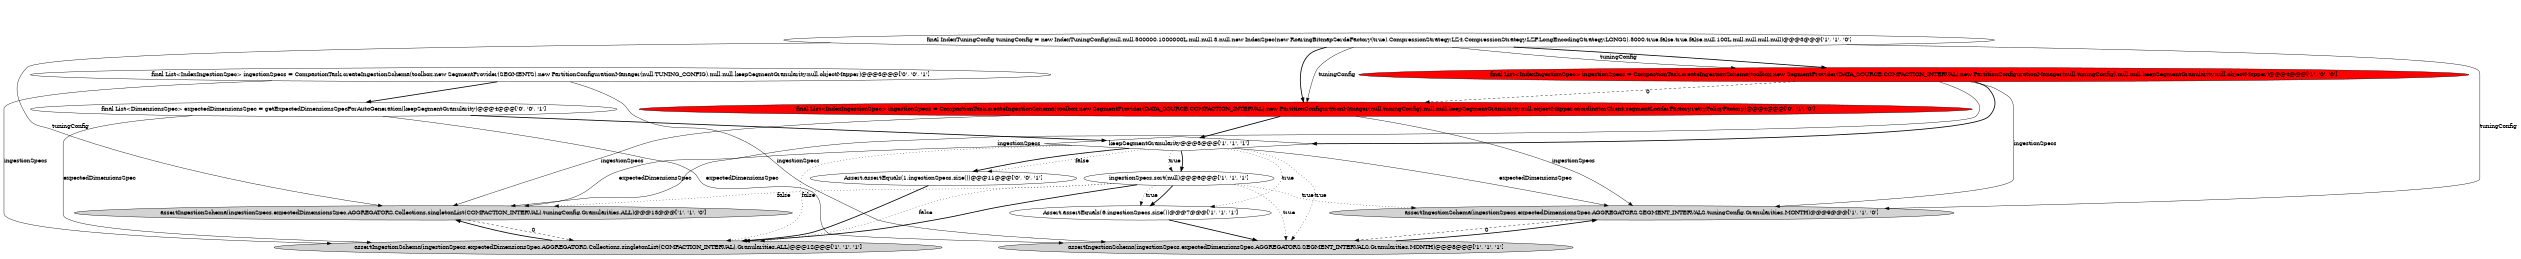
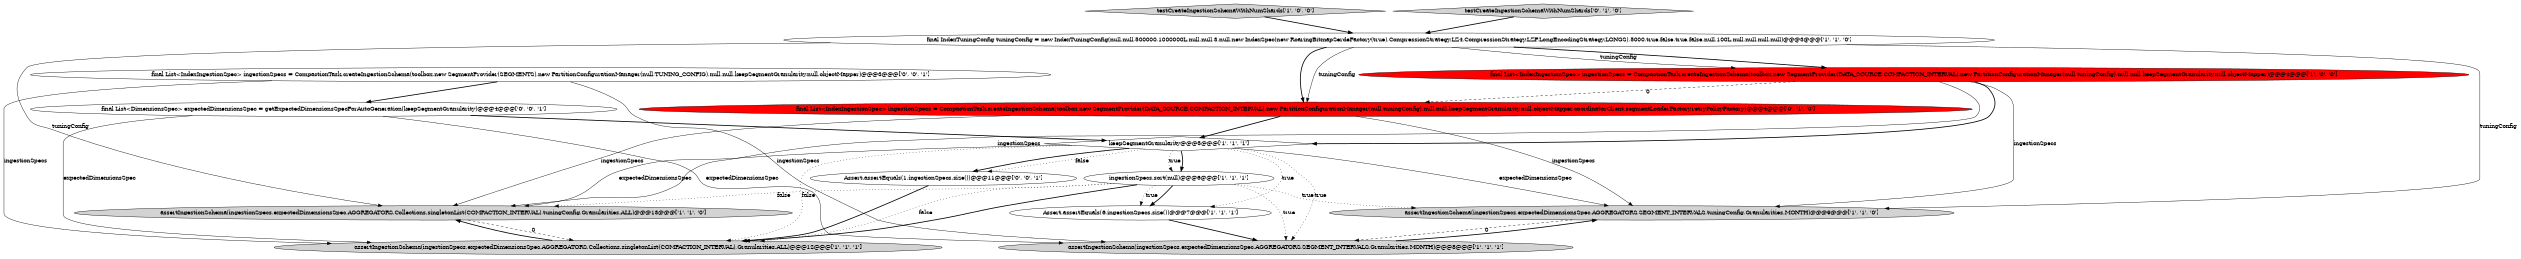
none -> (1235, 11)
none -> (1543, 11)
